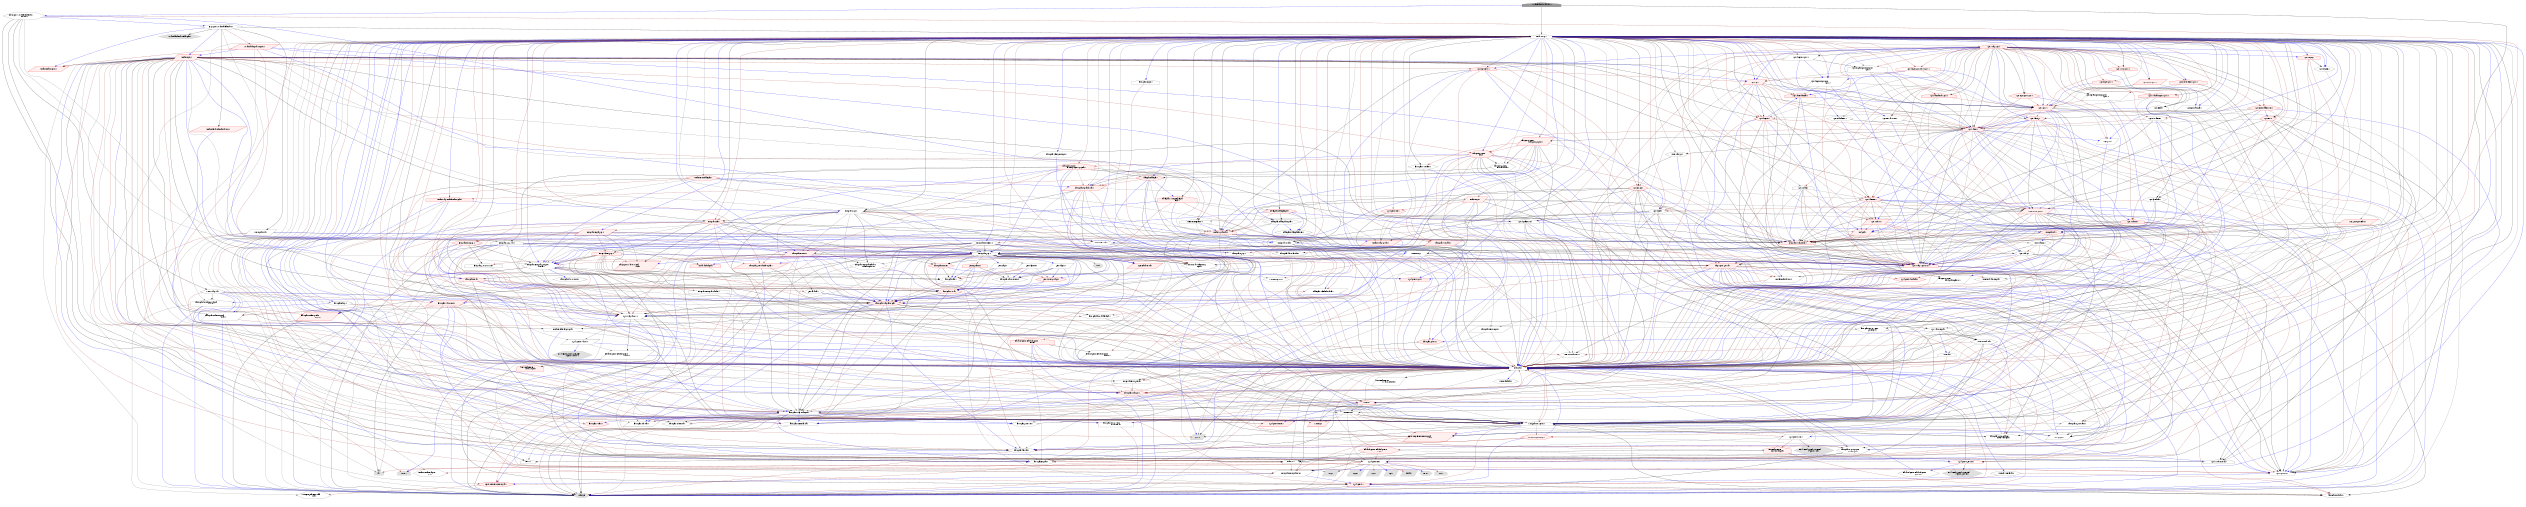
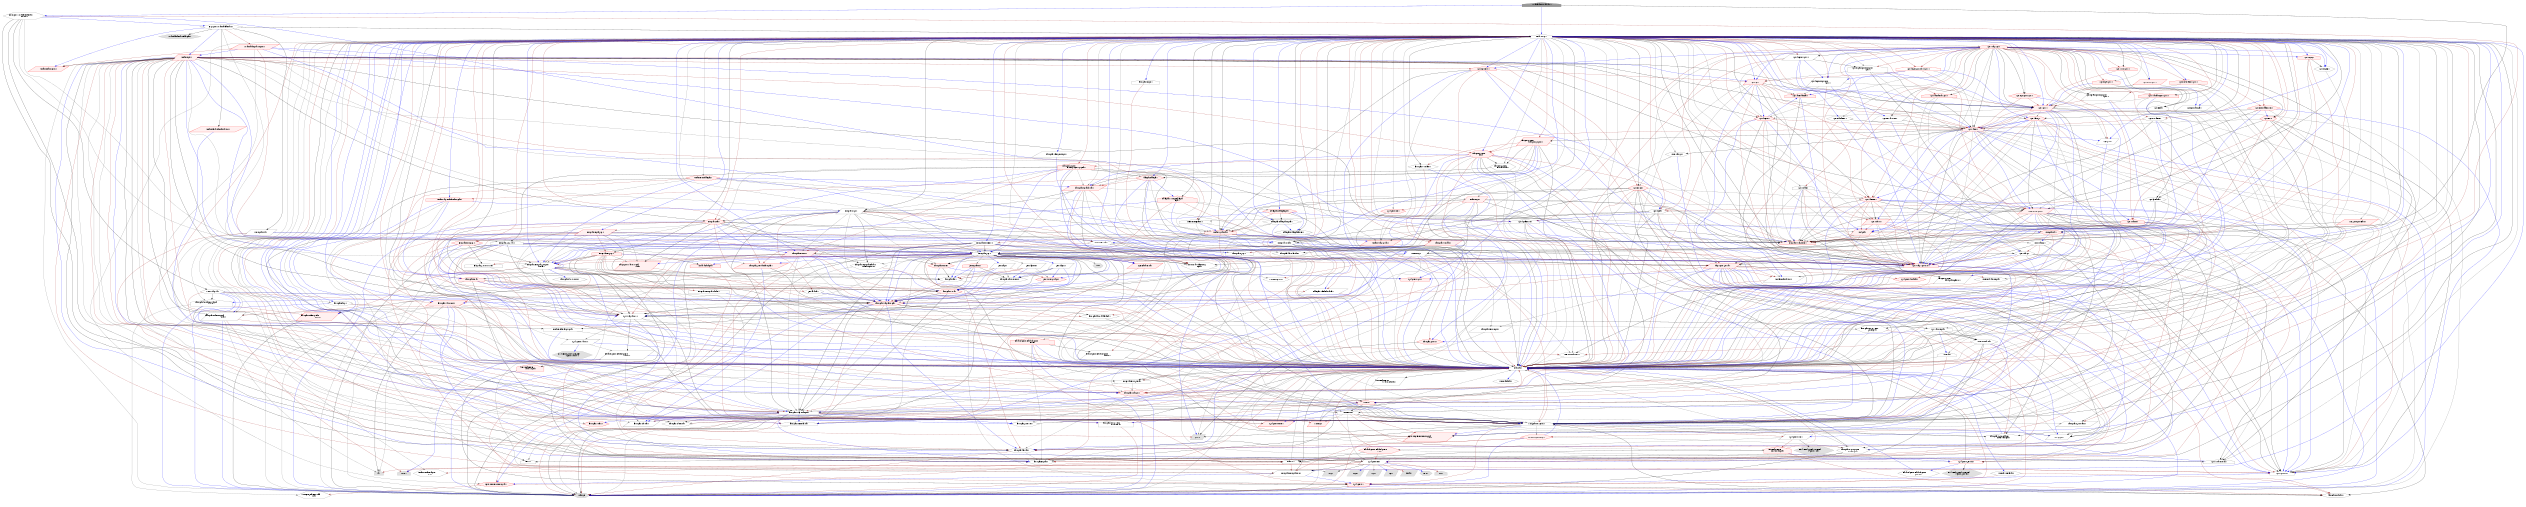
(1880, 101) -> (1898, 95)
